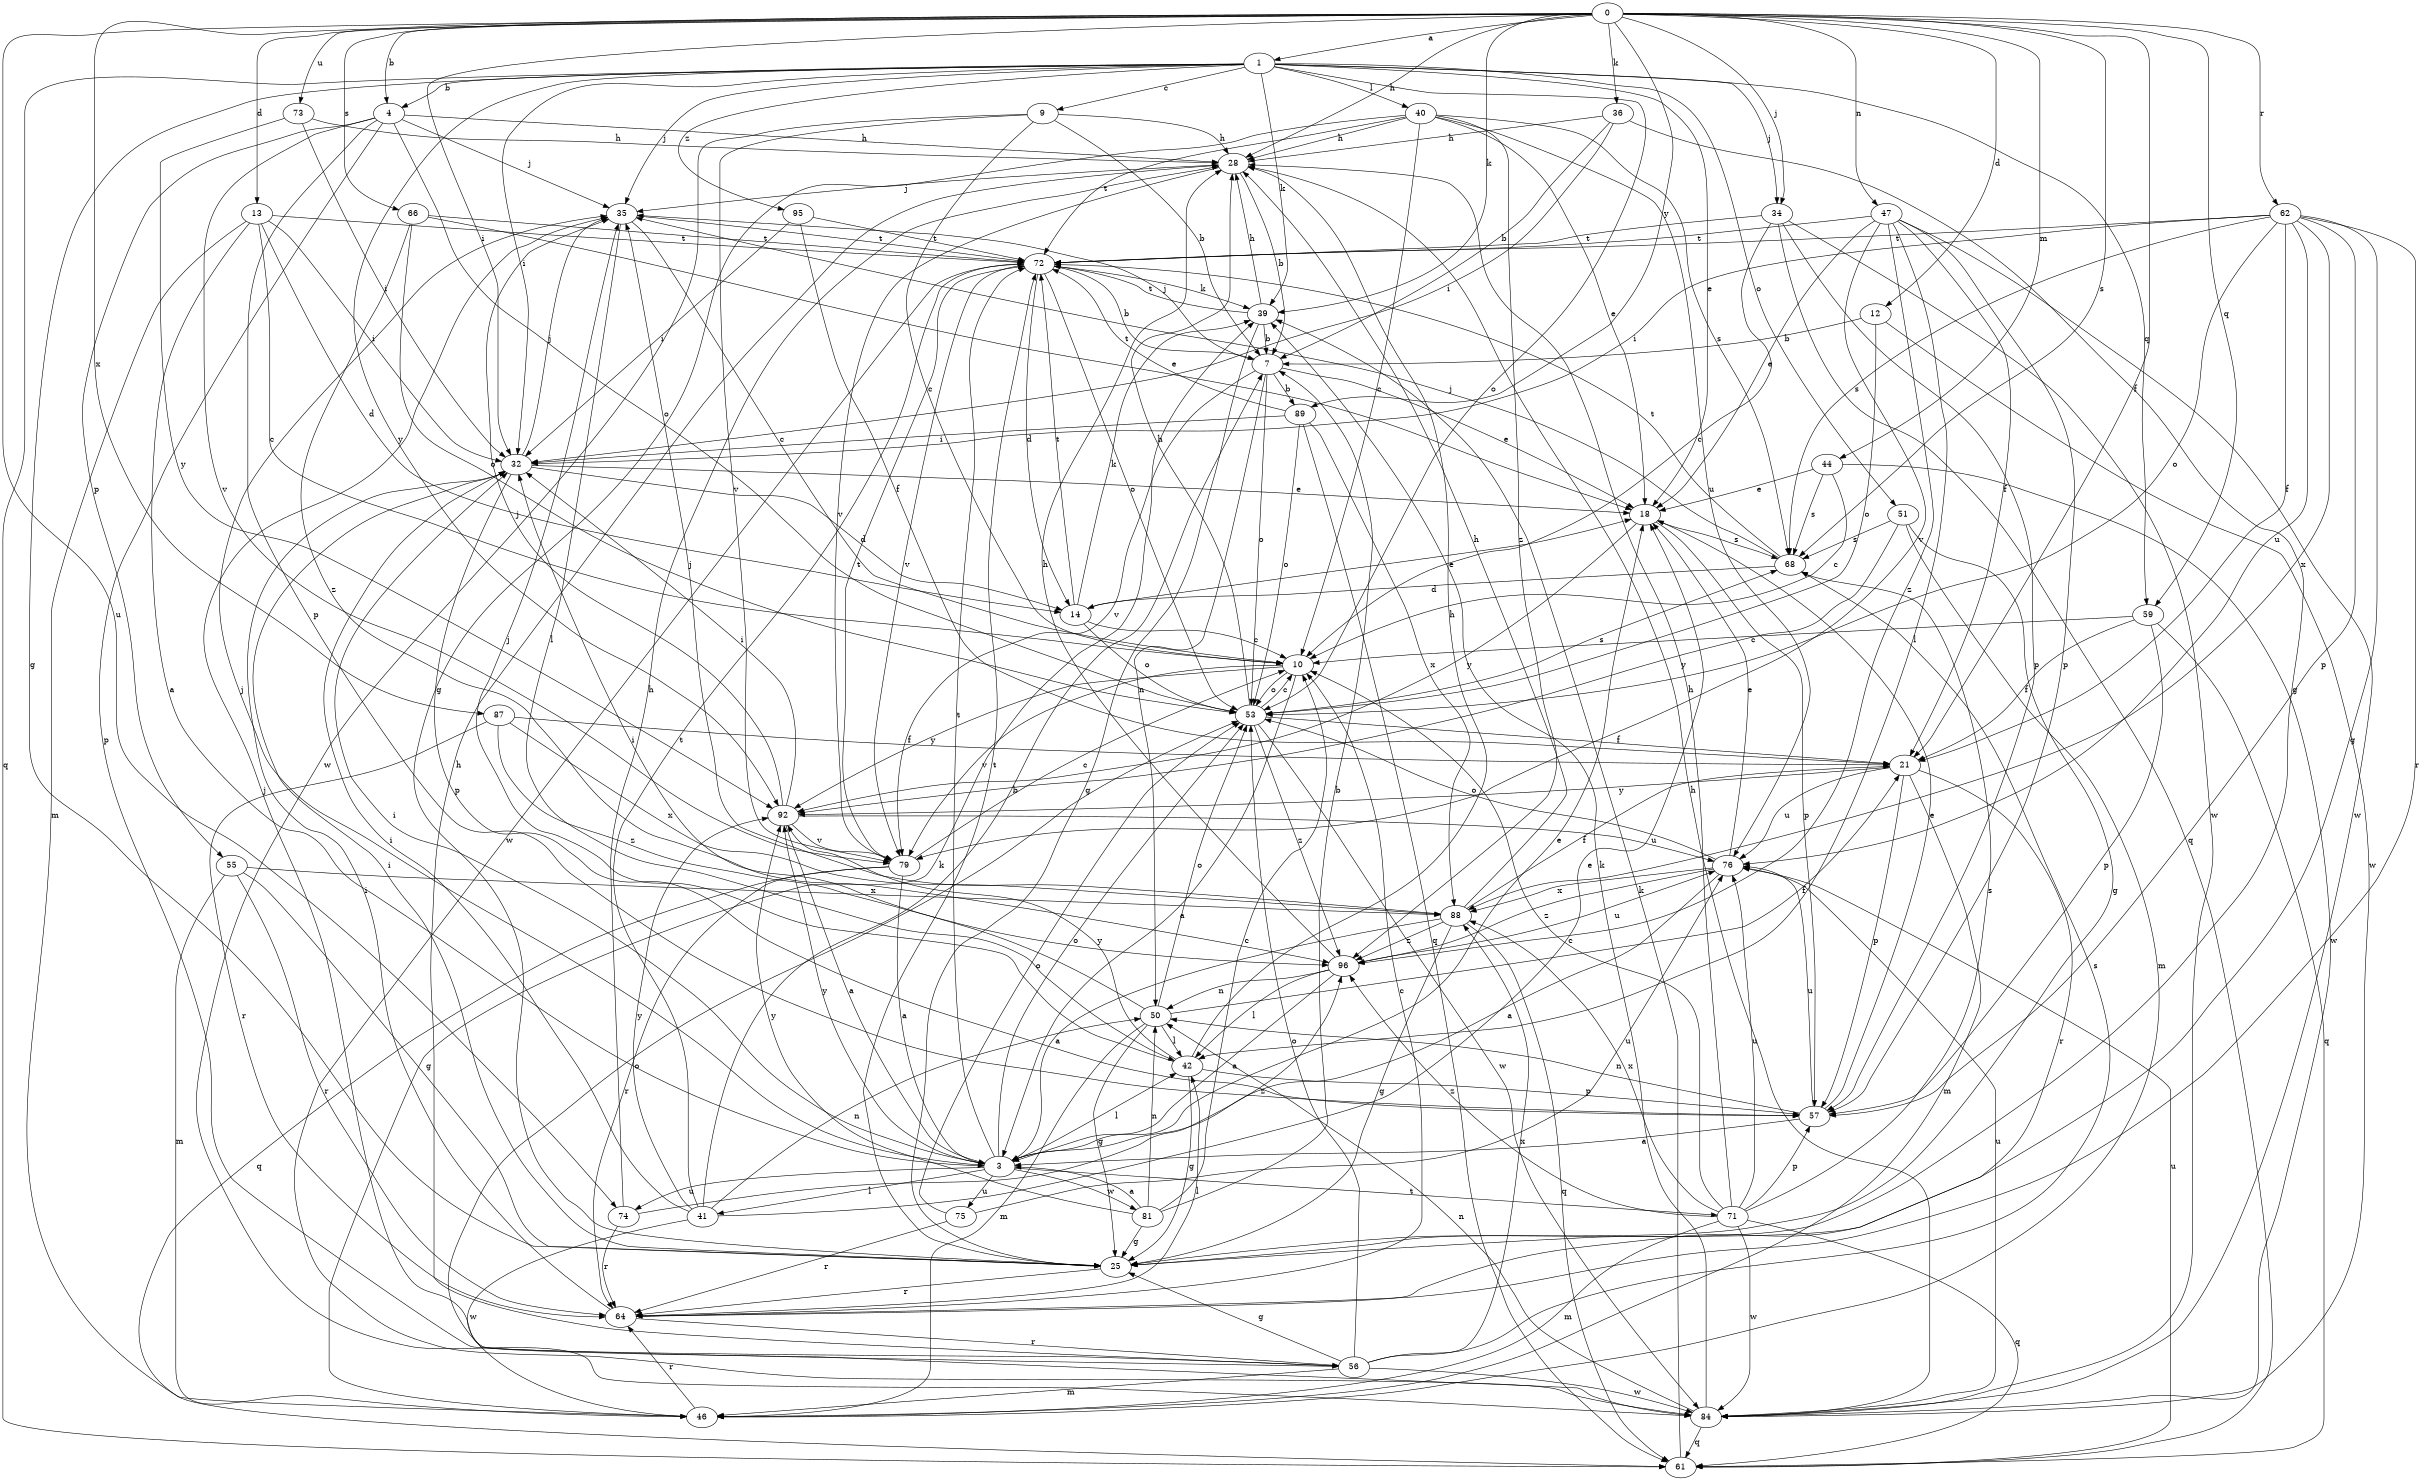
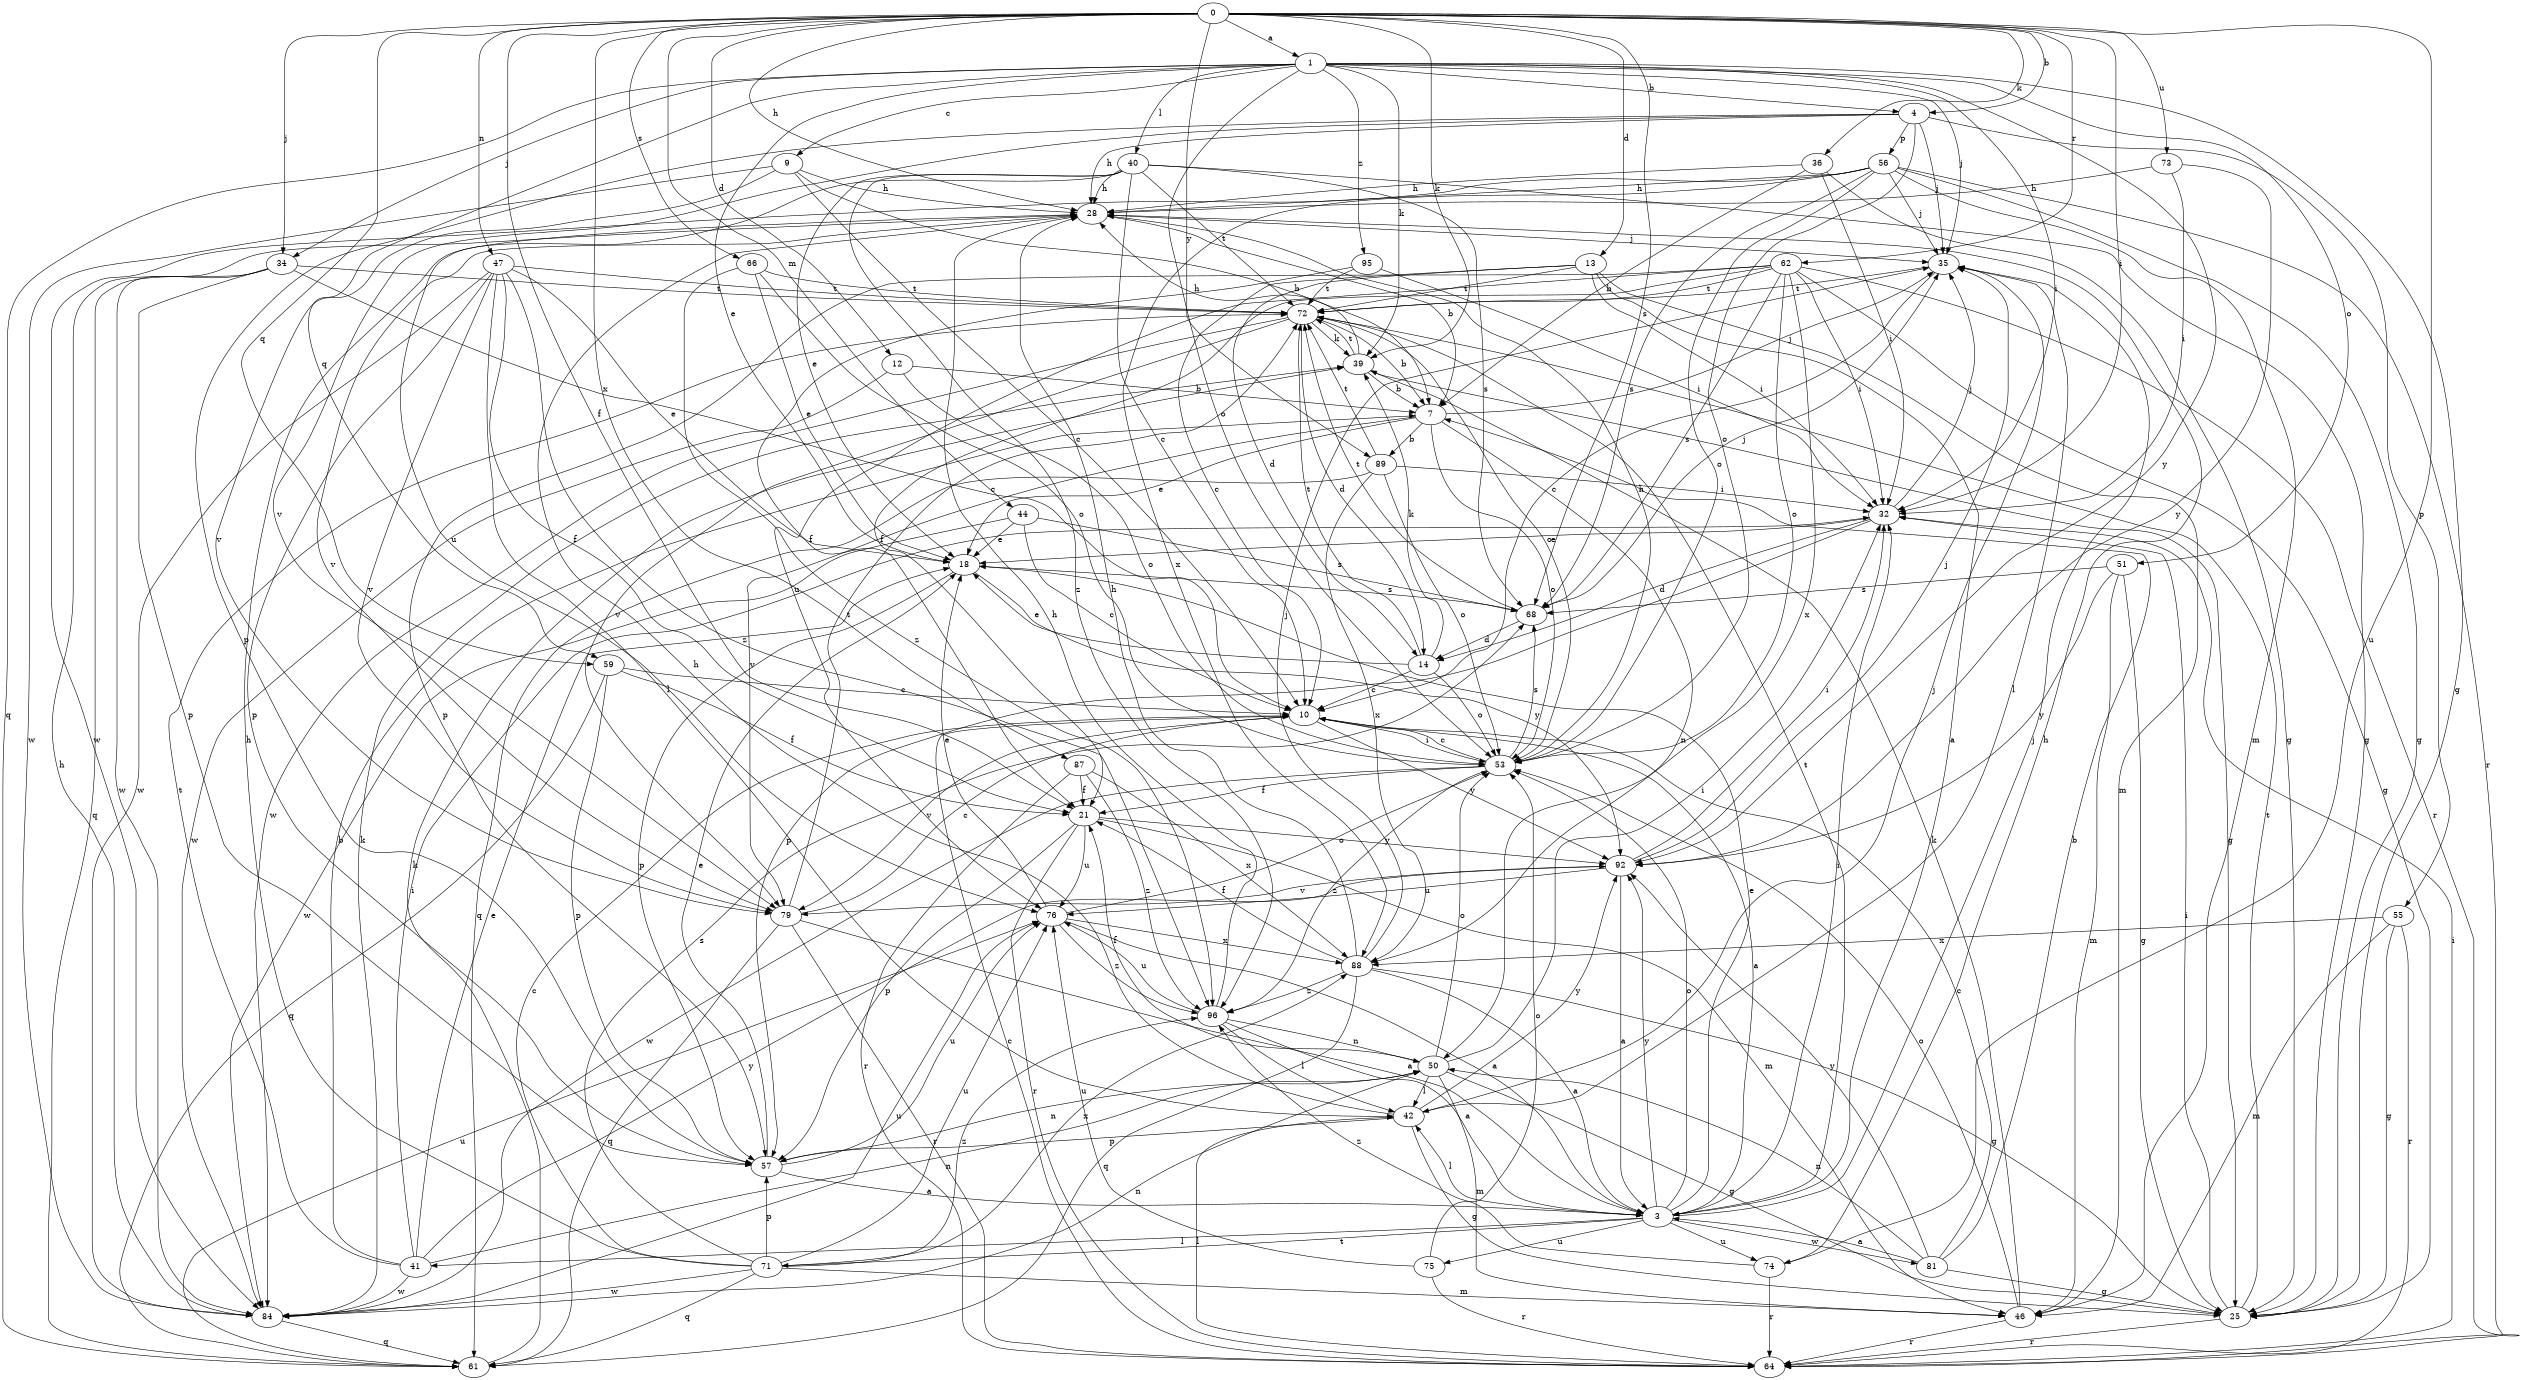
(1274, 690) -> (1427, 740)
(984, 1342) -> (2495, 924)
